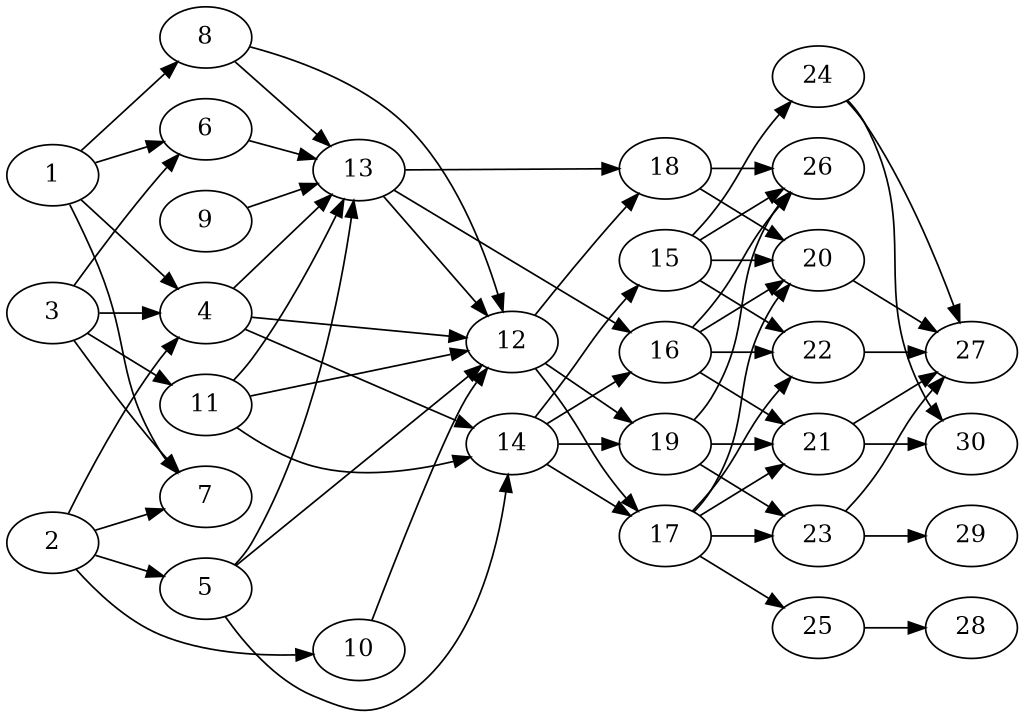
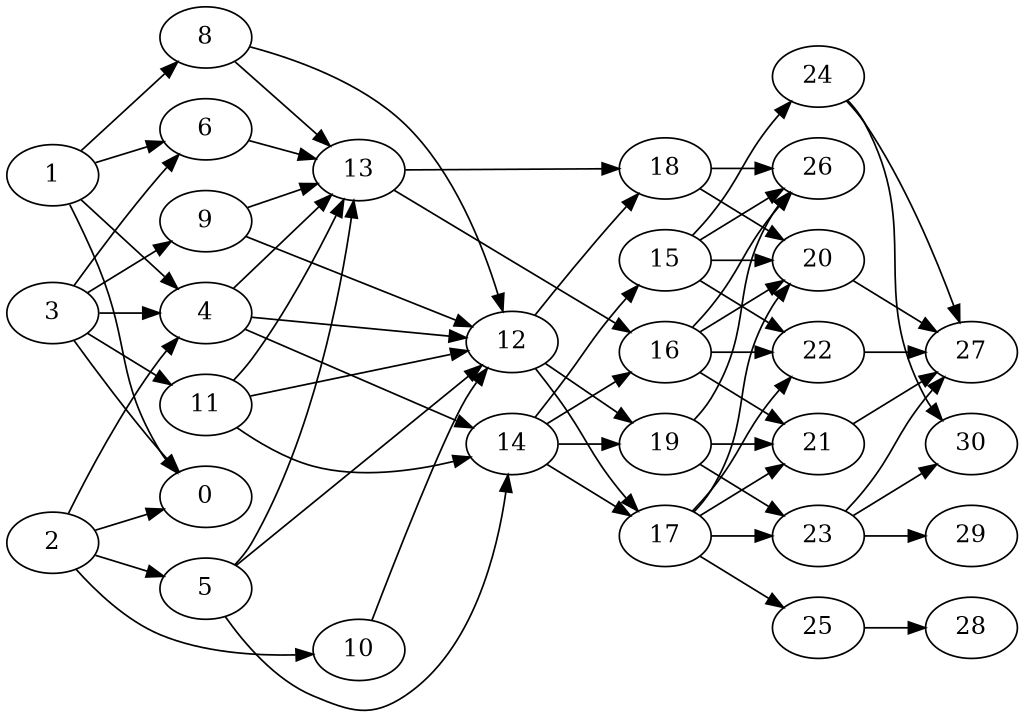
(430, 249) -> (356, 280)
none -> (122, 272)
(882, 444) -> (888, 494)
(206, 497) -> (206, 497)
